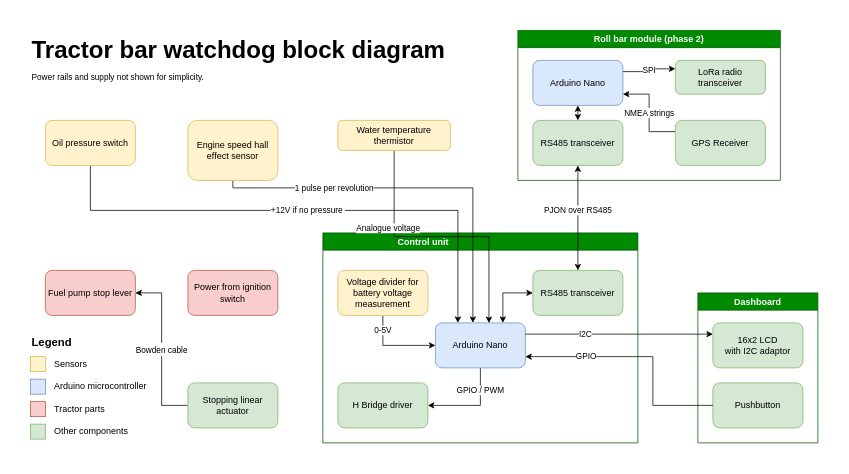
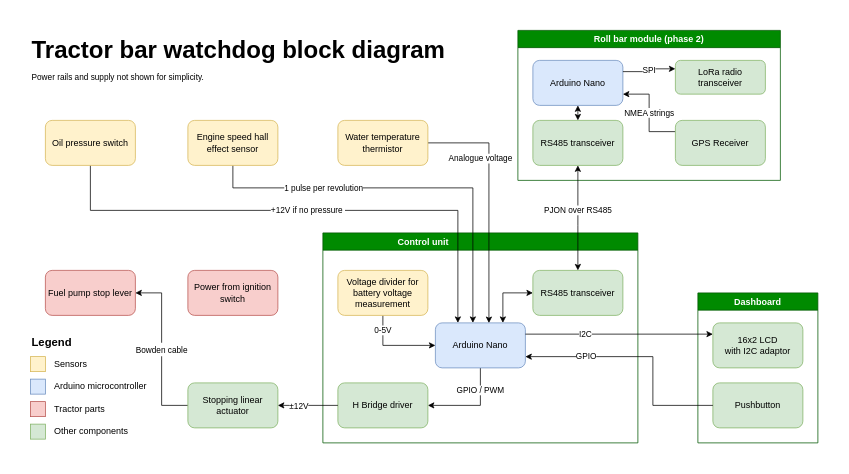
(394, 135) -> (383, 143)
(233, 150) -> (233, 143)
none -> (311, 405)
